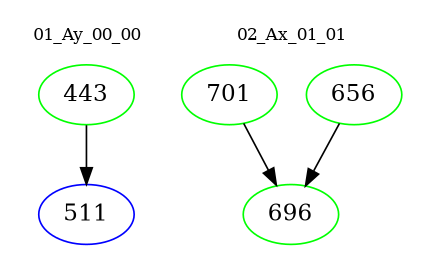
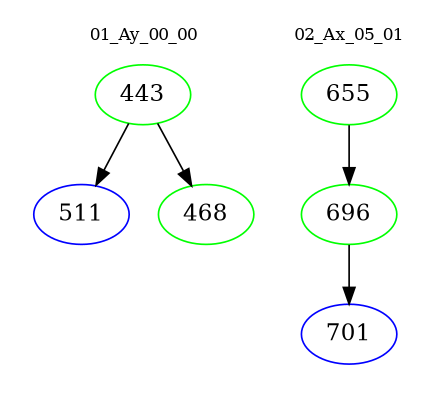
(292, 36) -> (349, 36)
(229, 95) -> (349, 334)
(354, 95) -> (349, 95)
(256, 147) -> (349, 266)
none -> (206, 214)
